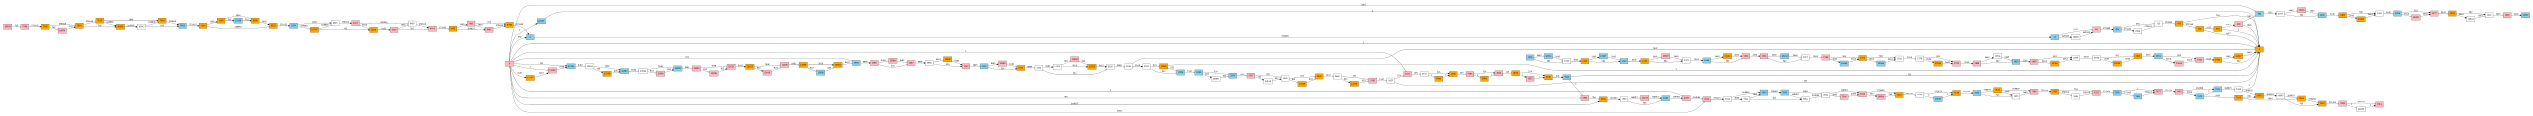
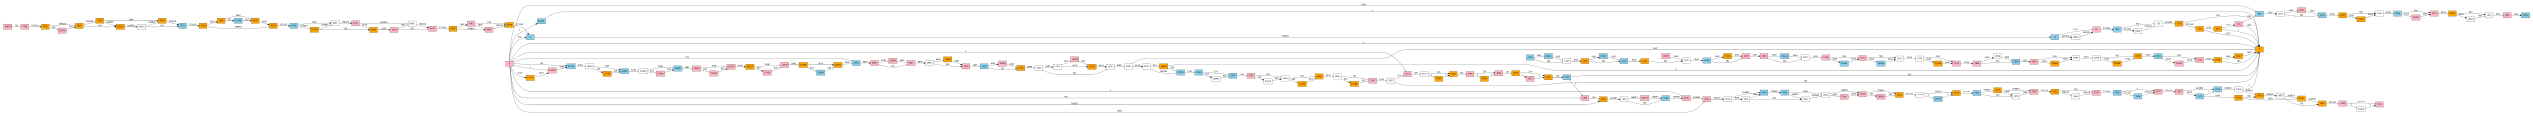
(1863, 58) -> (1863, 58)
(1654, 59) -> none
(1164, 71) -> (1164, 71)
